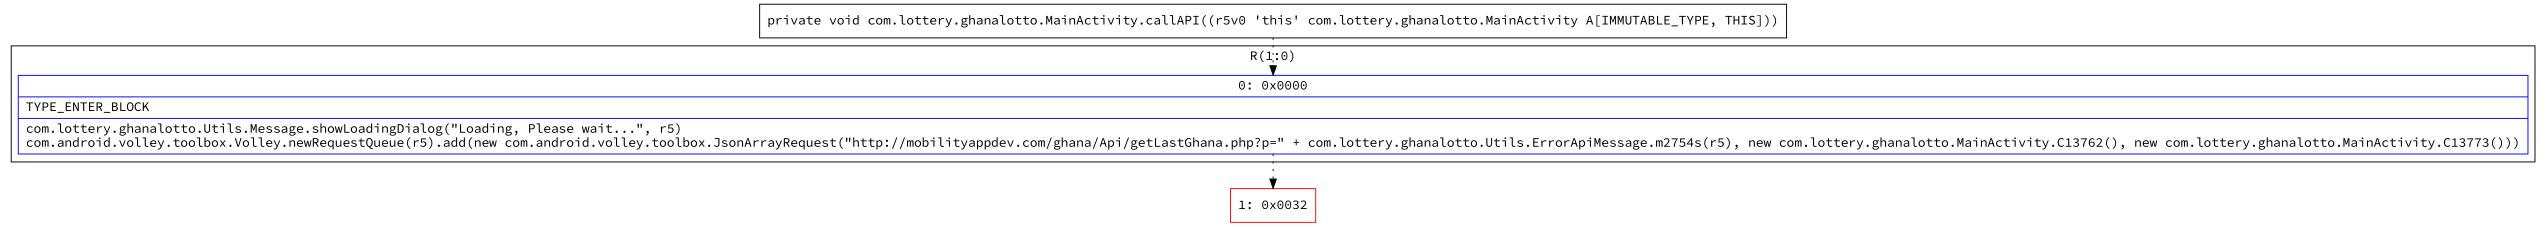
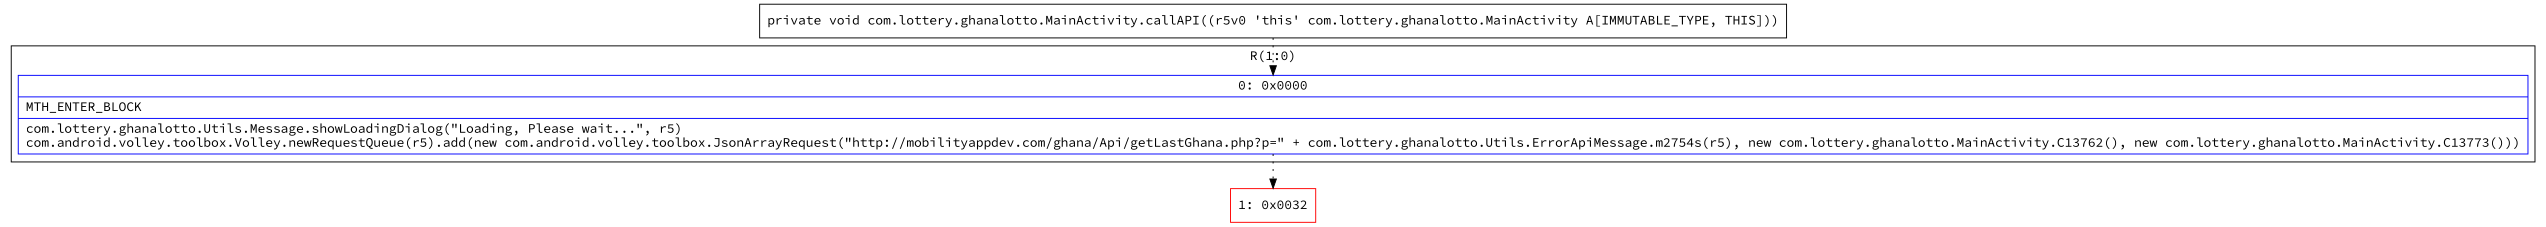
(88, 107) -> (84, 107)
